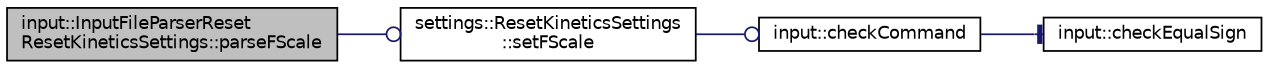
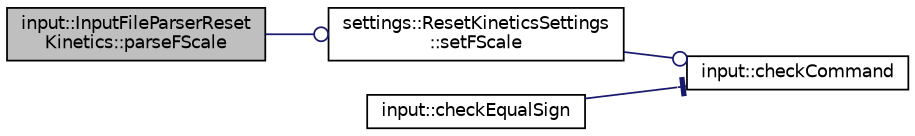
(172, 34) -> (136, 34)
(1008, 34) -> (631, 93)
